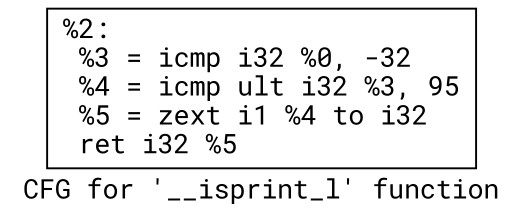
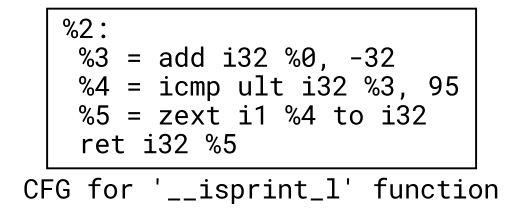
(238, 59) -> (230, 59)
